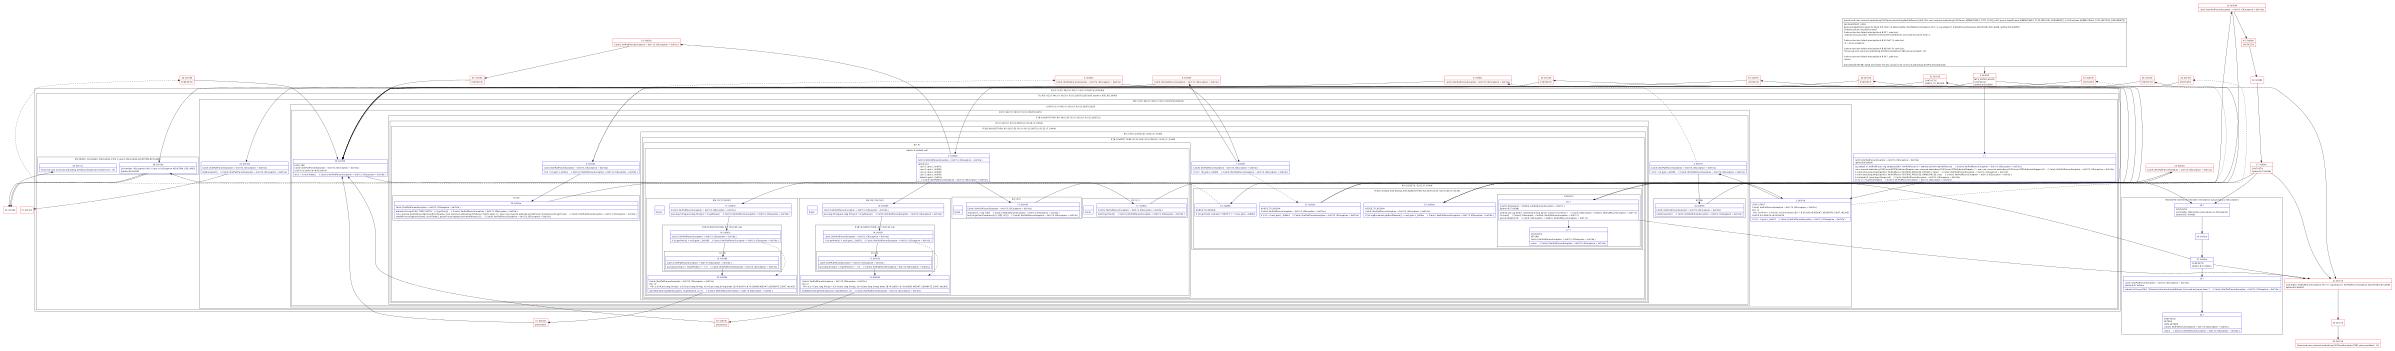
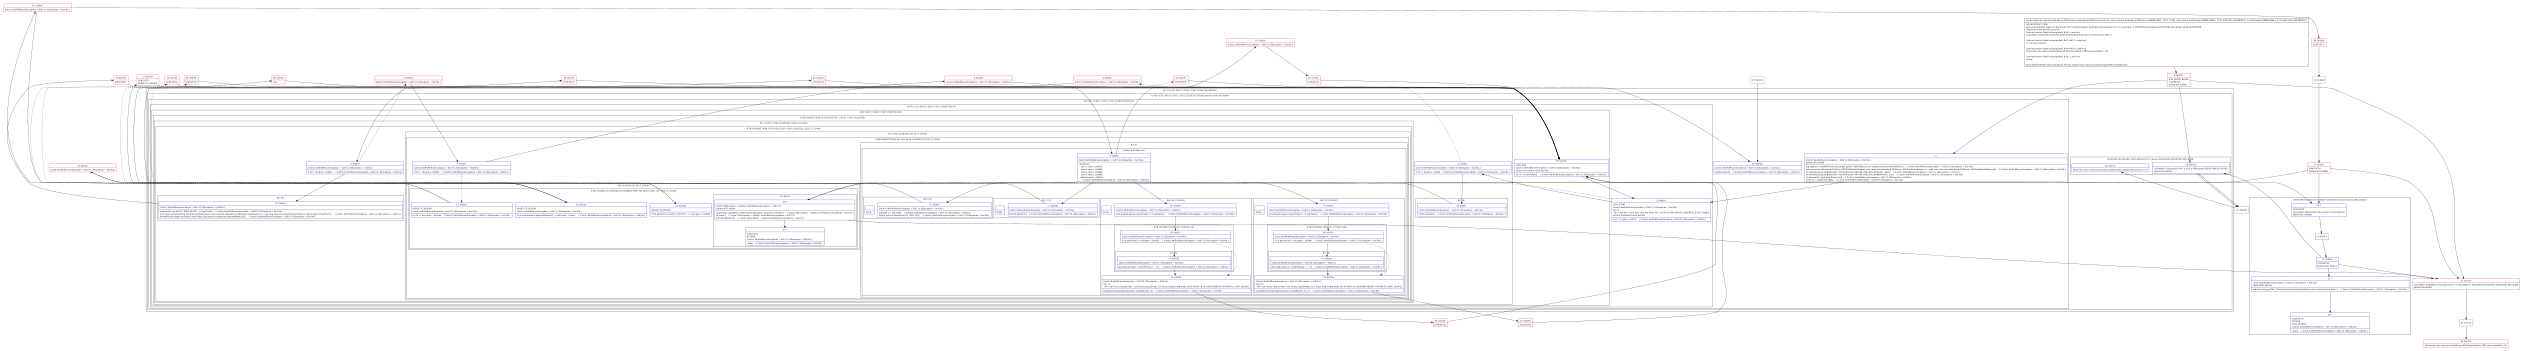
(1753, 82) -> (275, 82)
(2139, 174) -> (31, 144)
(132, 195) -> (1758, 122)
